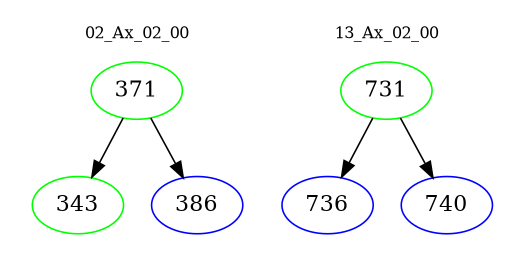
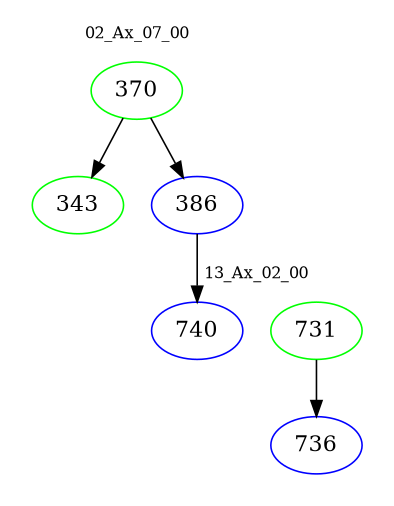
(138, 34) -> (138, 34)
(137, 91) -> (137, 91)
(413, 141) -> (197, 269)
